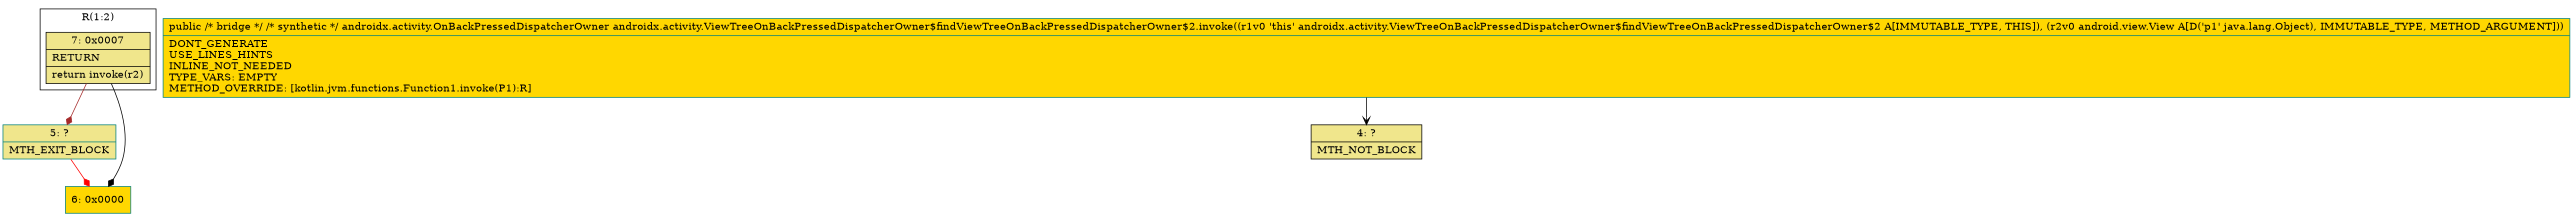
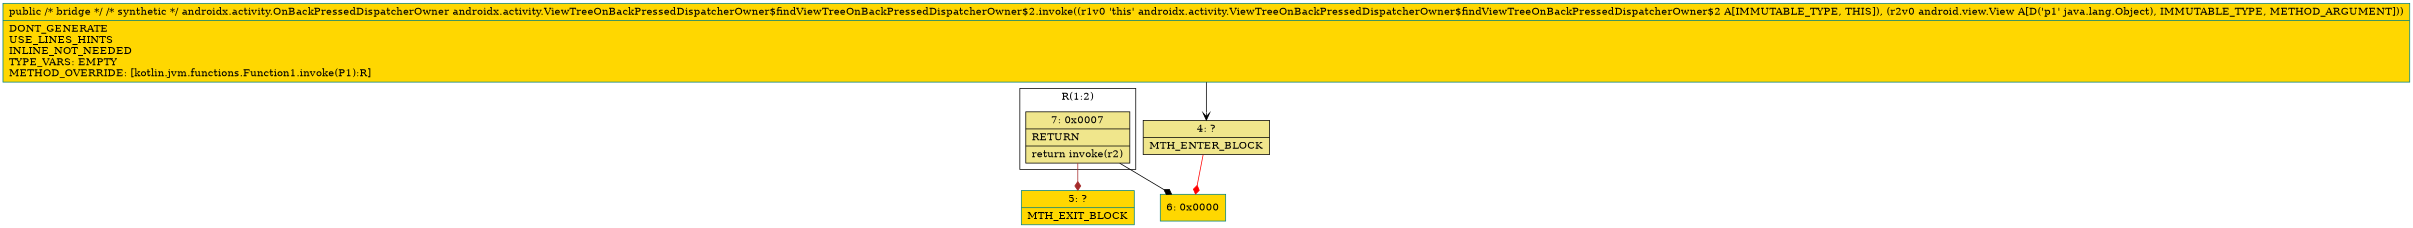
(59, 142) -> (1078, 208)
(1366, 150) -> (1206, 146)
(77, 169) -> (1200, 170)
